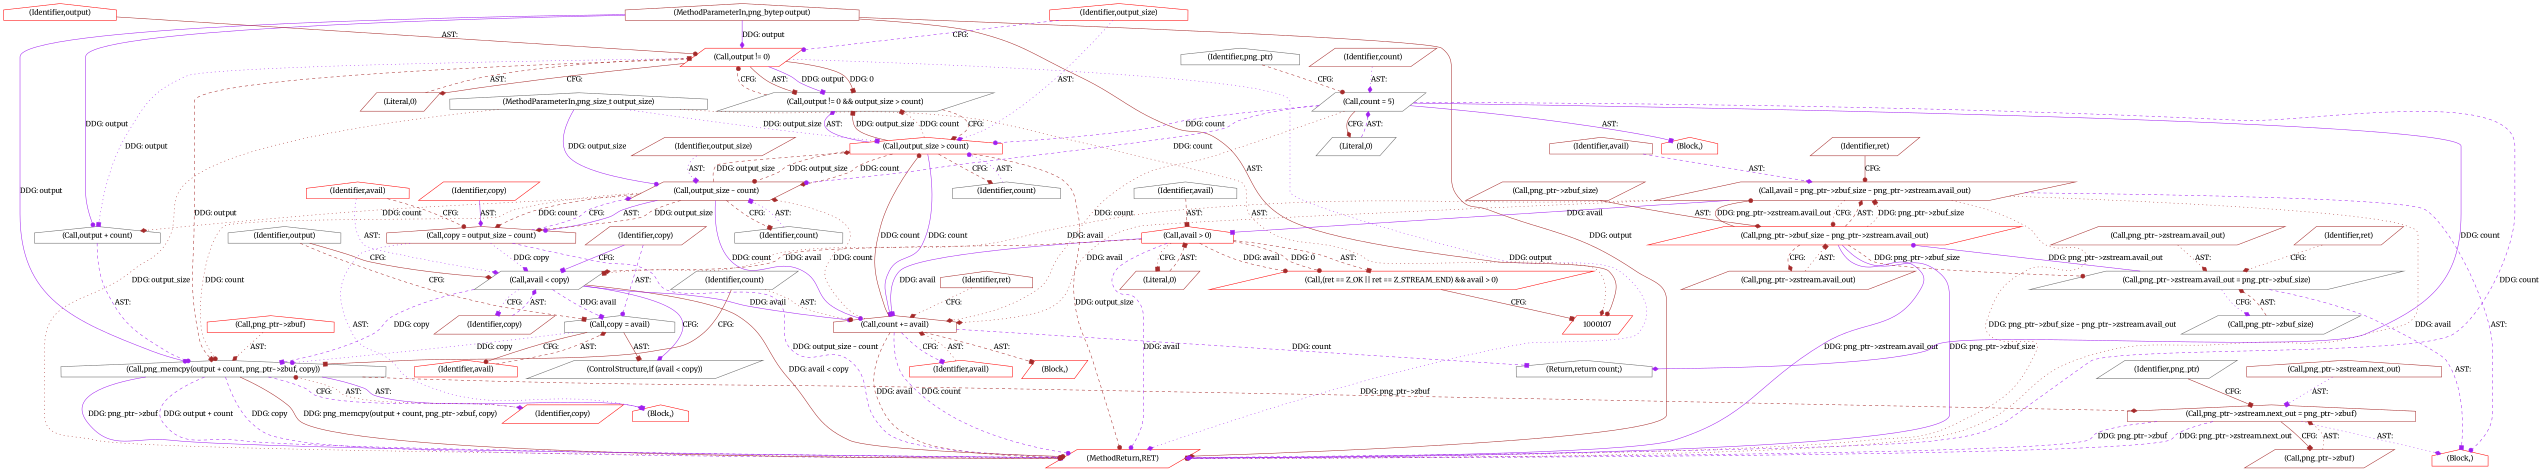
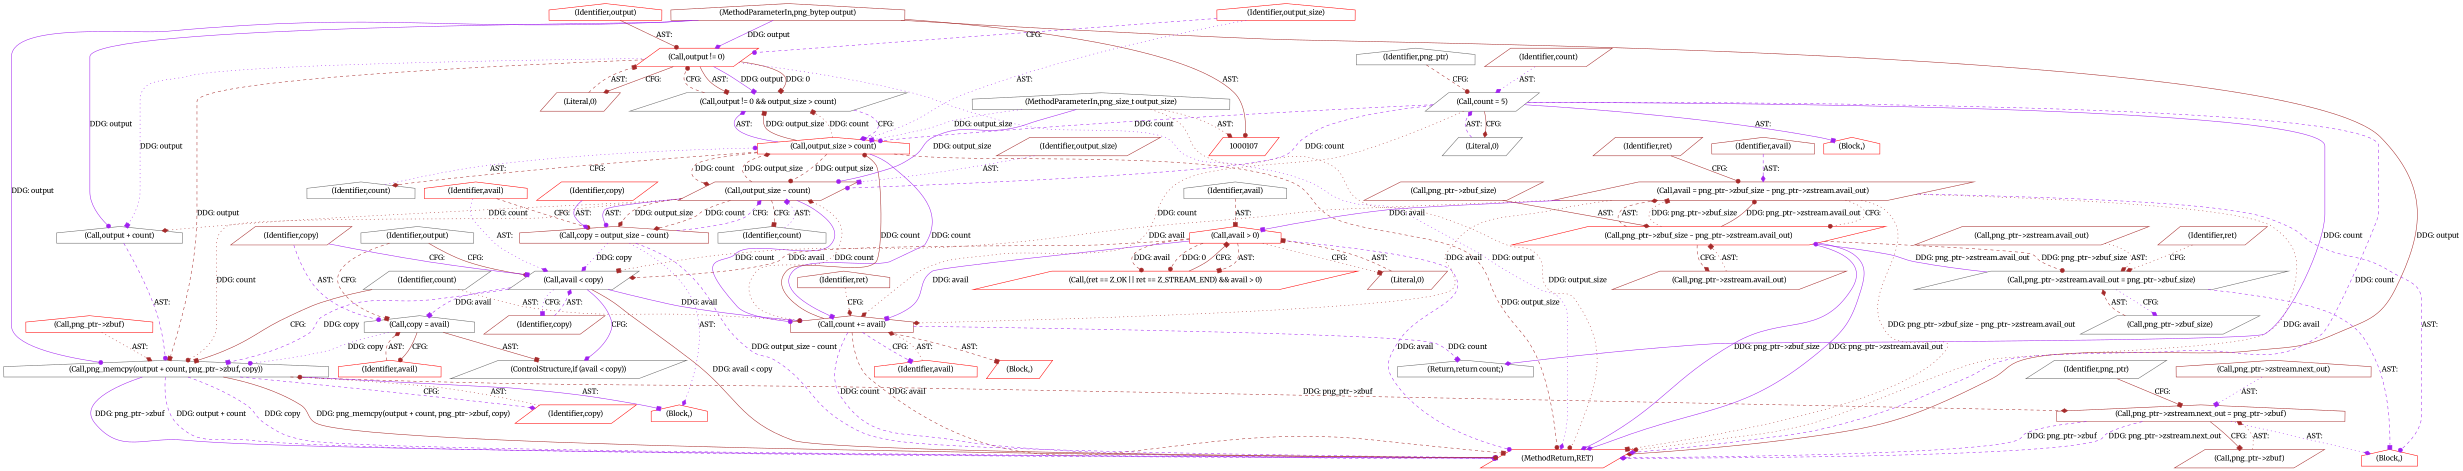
(967, 122) -> (876, 120)
(1505, 304) -> (1208, 261)
